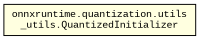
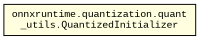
(100, 20) -> (100, 20)
